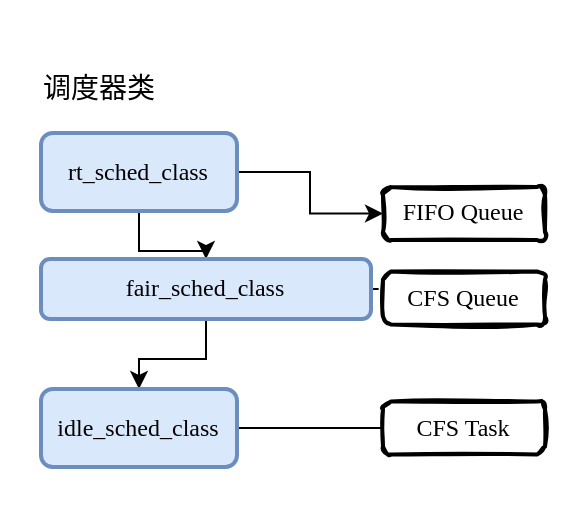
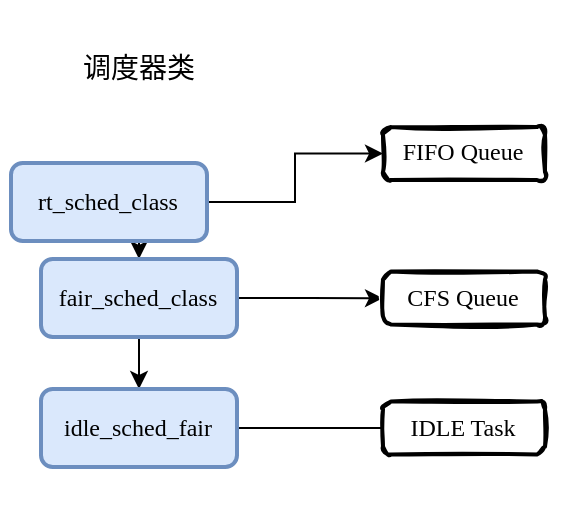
(99, 91) -> (139, 71)
(139, 172) -> (109, 202)
(464, 214) -> (464, 154)
(206, 289) -> (139, 298)
(139, 429) -> (139, 429)
(464, 429) -> (464, 429)
